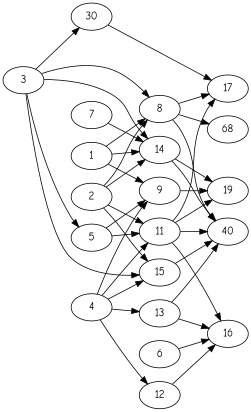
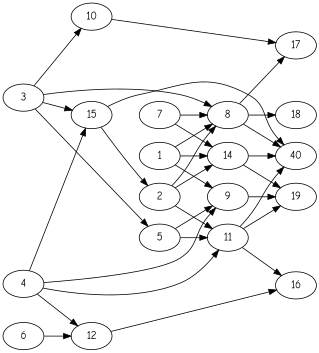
(92, 17) -> (92, 17)
(103, 90) -> none
none -> (190, 115)
(228, 129) -> (296, 115)
(195, 149) -> none
(122, 229) -> (121, 154)
(160, 313) -> none
(190, 345) -> (54, 336)
